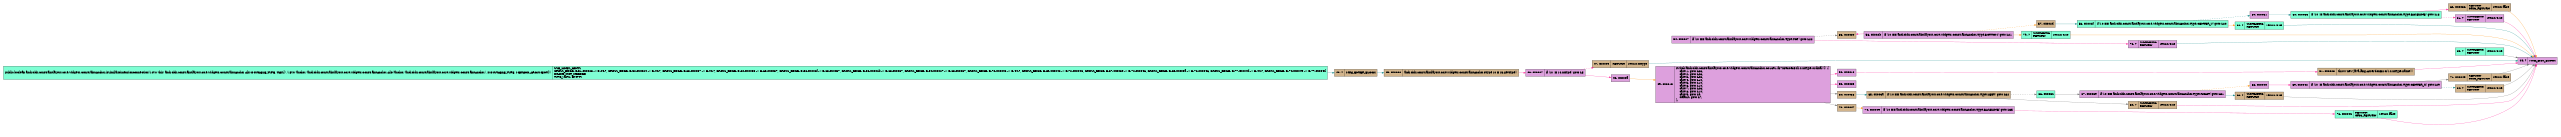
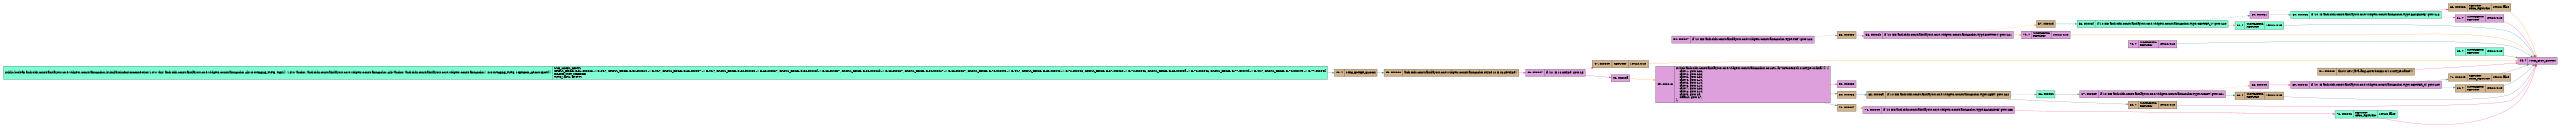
(1861, 34) -> (1859, 36)
(2046, 35) -> (2046, 35)
(1970, 42) -> none
(2082, 61) -> (2082, 61)
(1638, 64) -> (1638, 64)
(1847, 73) -> none
